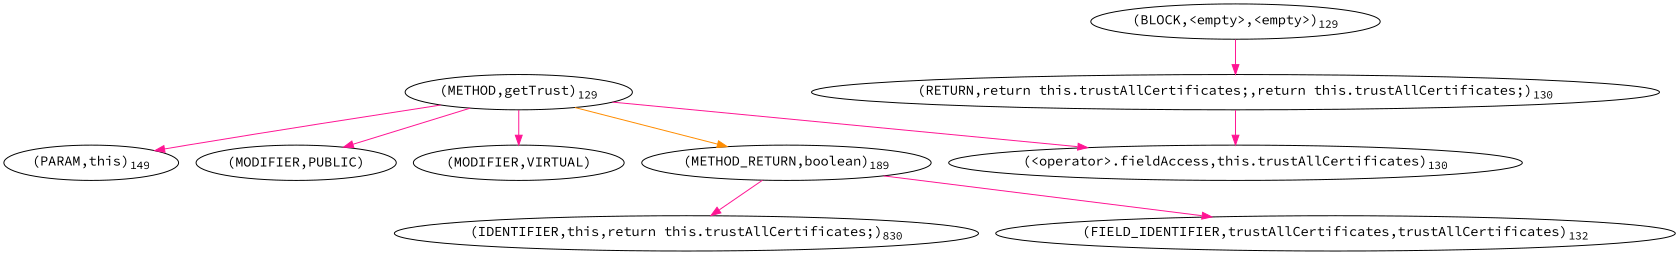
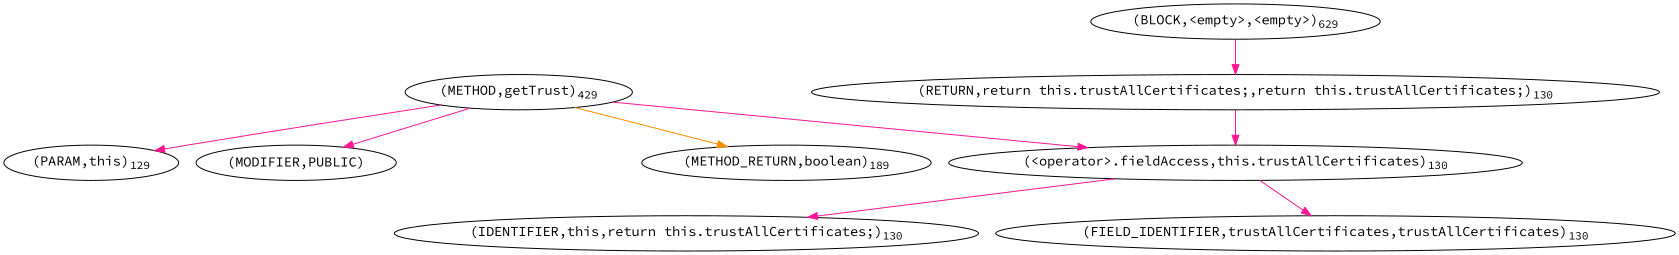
(1329, 20) -> (1329, 20)
(588, 91) -> (588, 91)
(140, 161) -> (140, 161)
(519, 163) -> none
(741, 195) -> (966, 197)
(1043, 196) -> (1281, 195)
(893, 232) -> (893, 232)
(1579, 232) -> (1579, 232)
